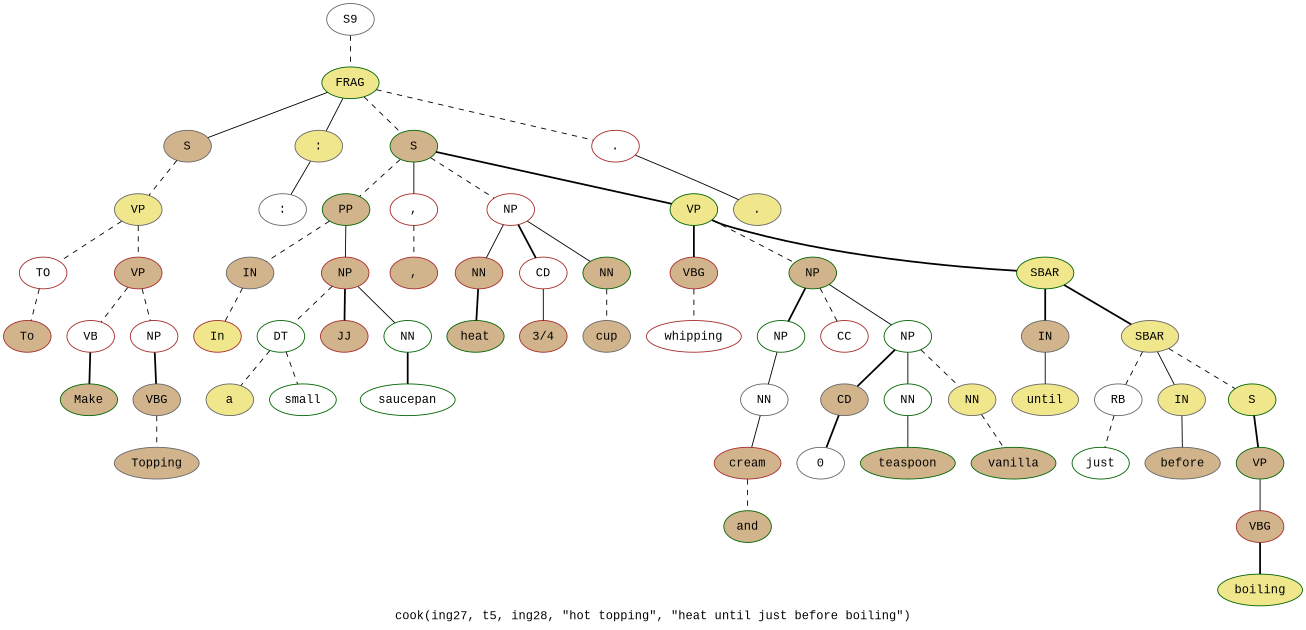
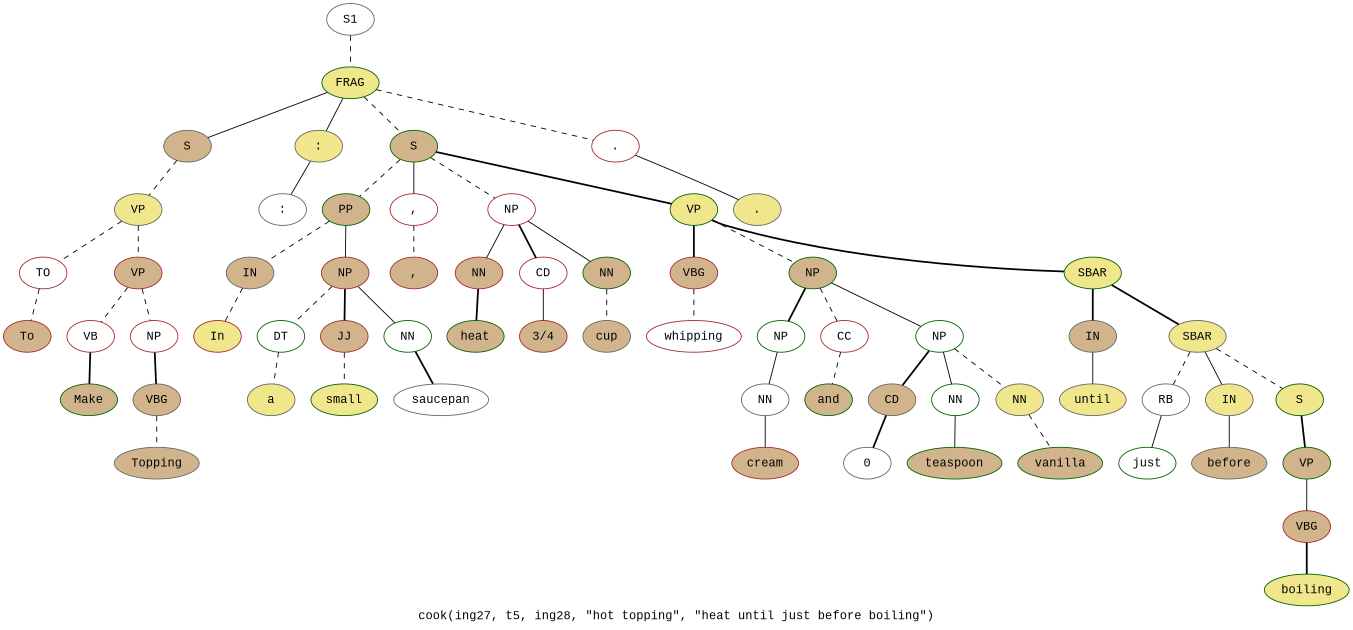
(350, 19) -> (350, 19)
(292, 368) -> (344, 368)
(303, 400) -> (344, 400)
(408, 400) -> (441, 400)
(1110, 431) -> (1157, 432)
(748, 495) -> (837, 368)
